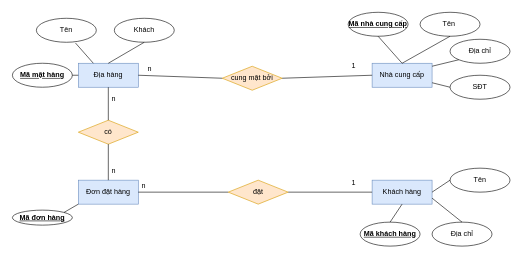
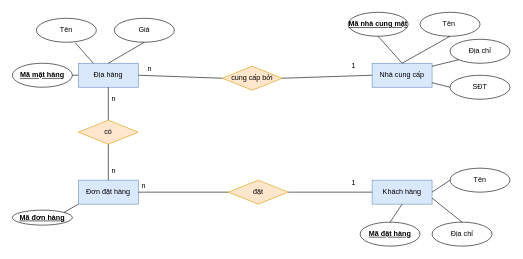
(378, 24) -> (378, 24)
(144, 30) -> (144, 30)
(252, 78) -> (252, 78)
(390, 234) -> (390, 234)
